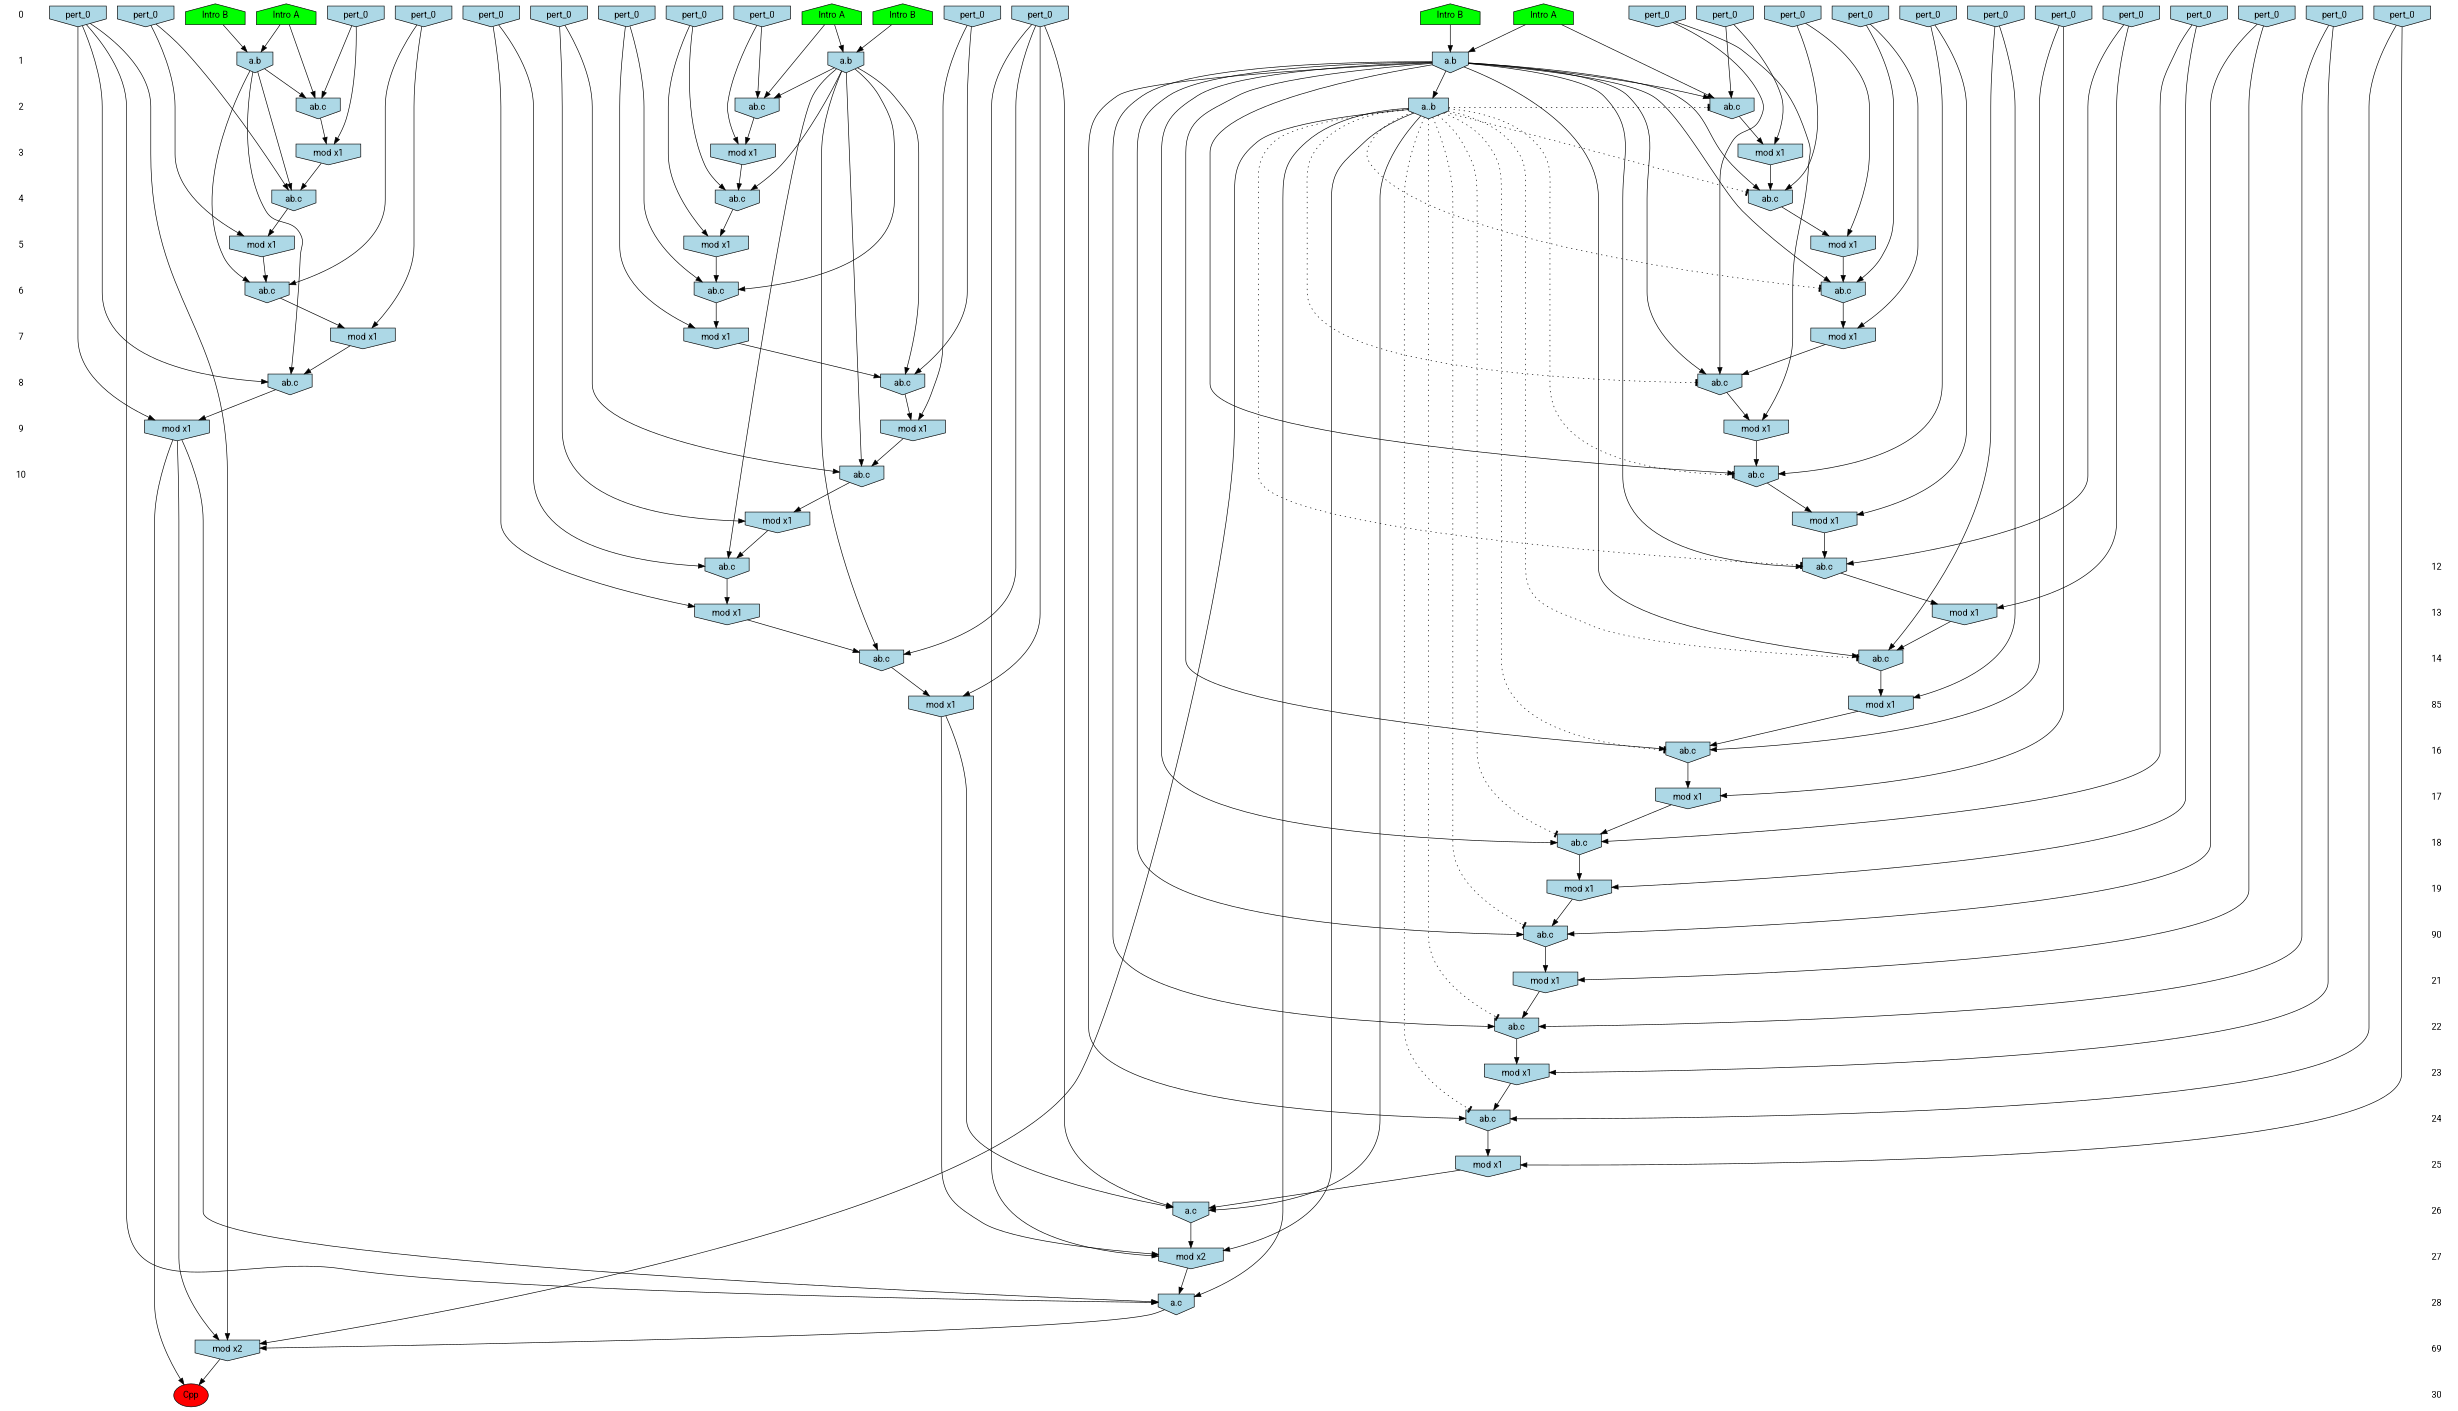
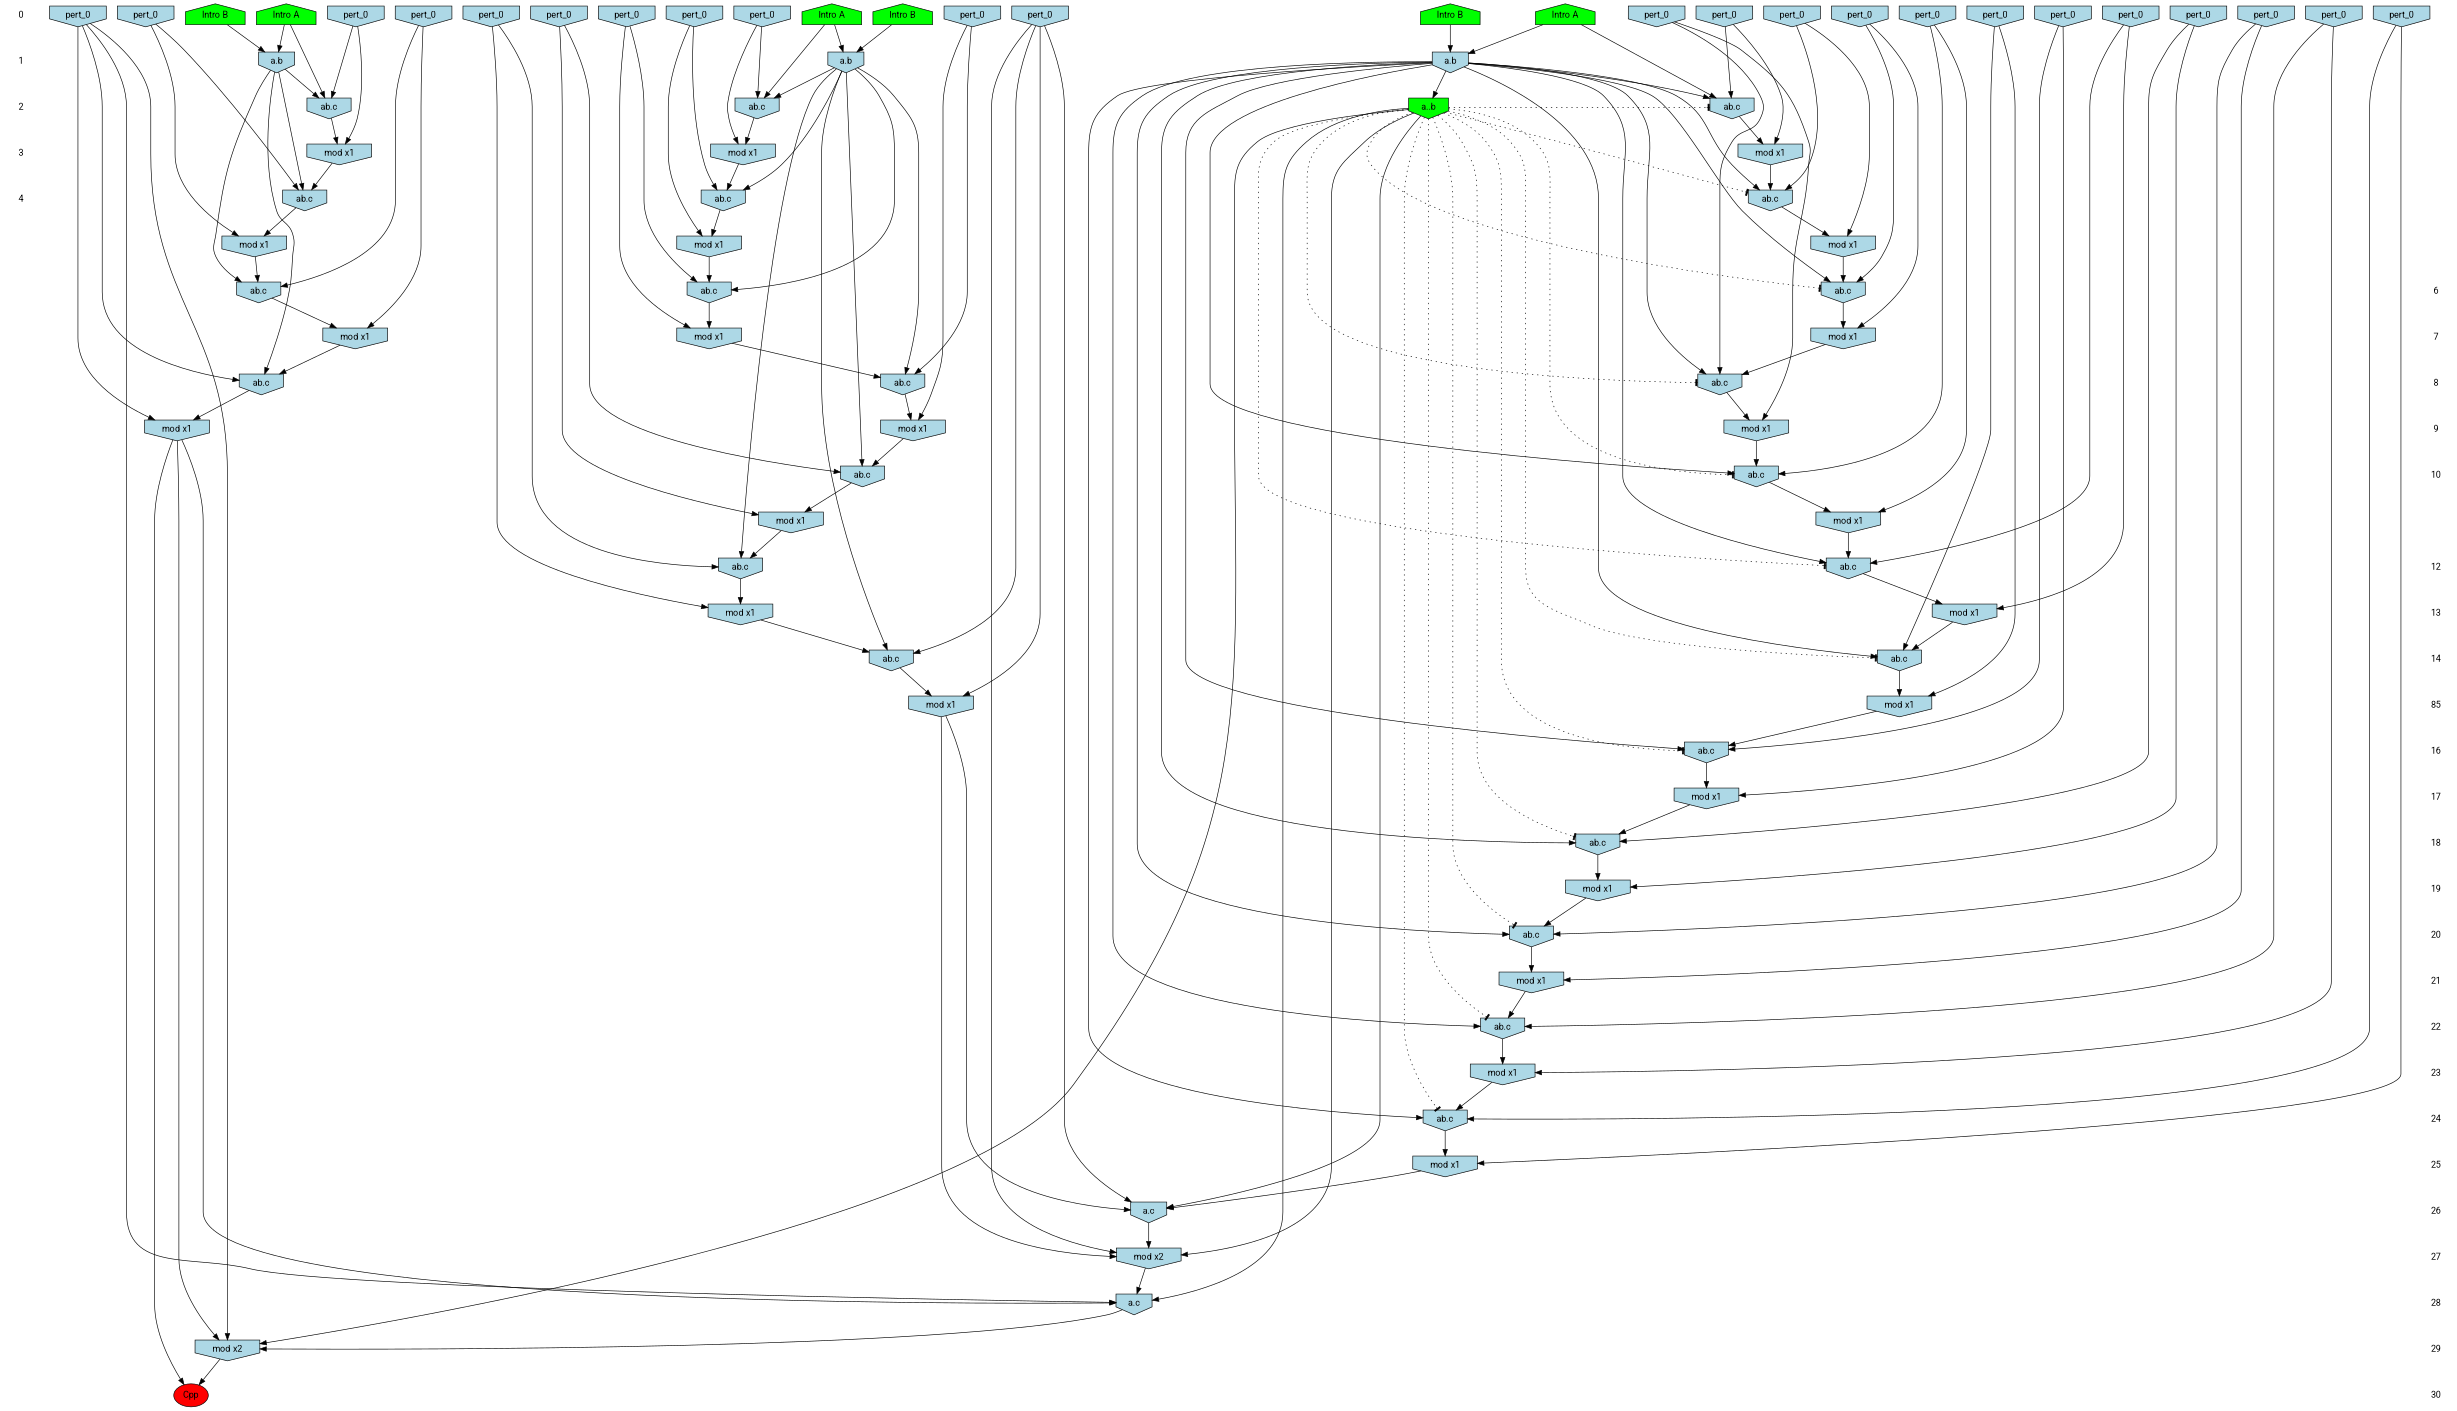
(1429, 107) -> (1429, 107)
(21, 245) -> none
(2437, 935) -> (2436, 935)
(2437, 1349) -> (2436, 1349)
